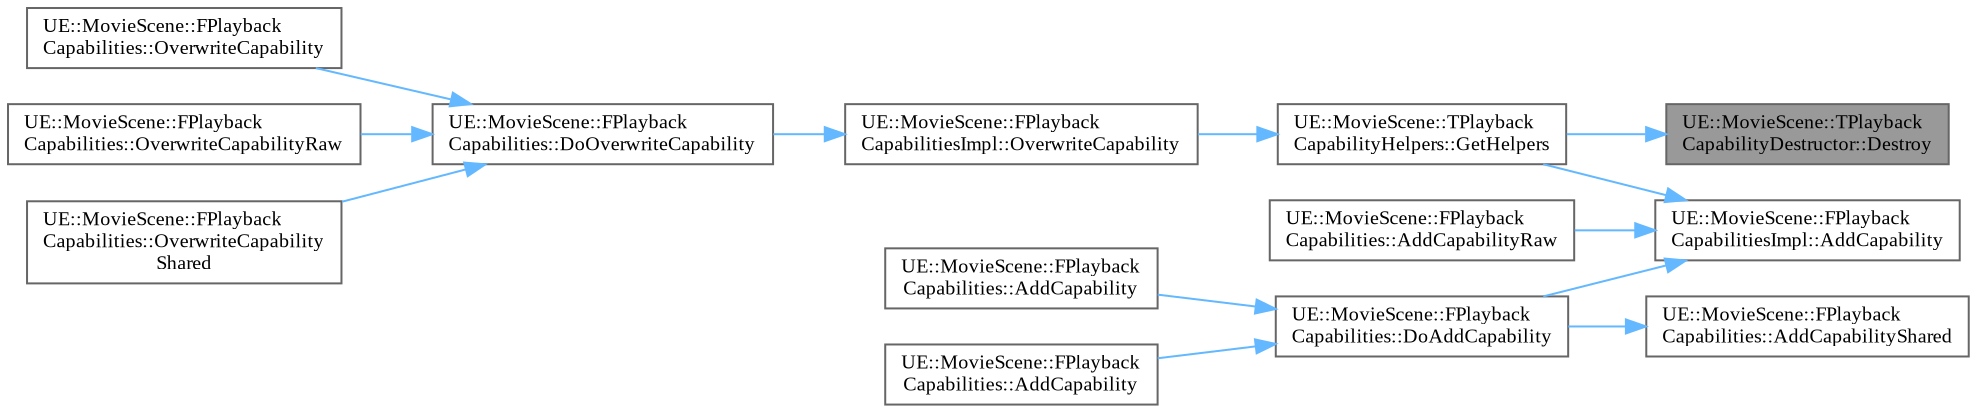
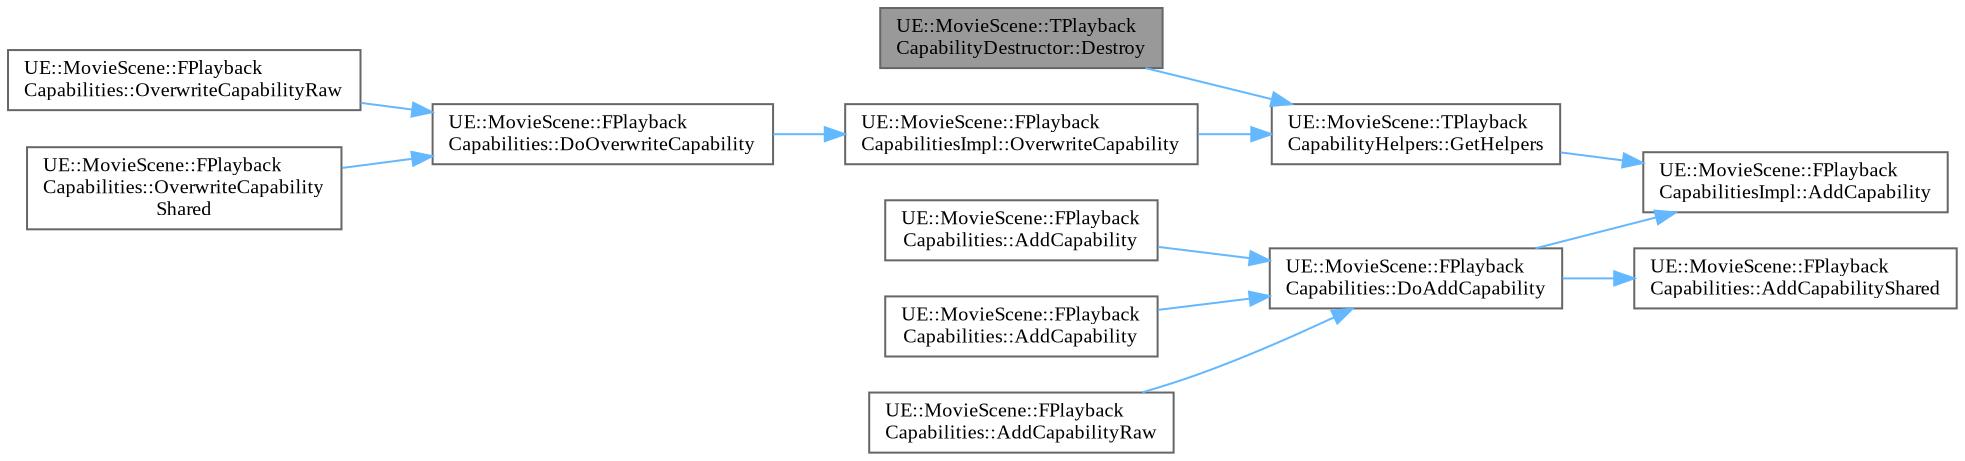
(184, 38) -> none
(1606, 134) -> (1208, 84)
(1605, 230) -> (1240, 358)
